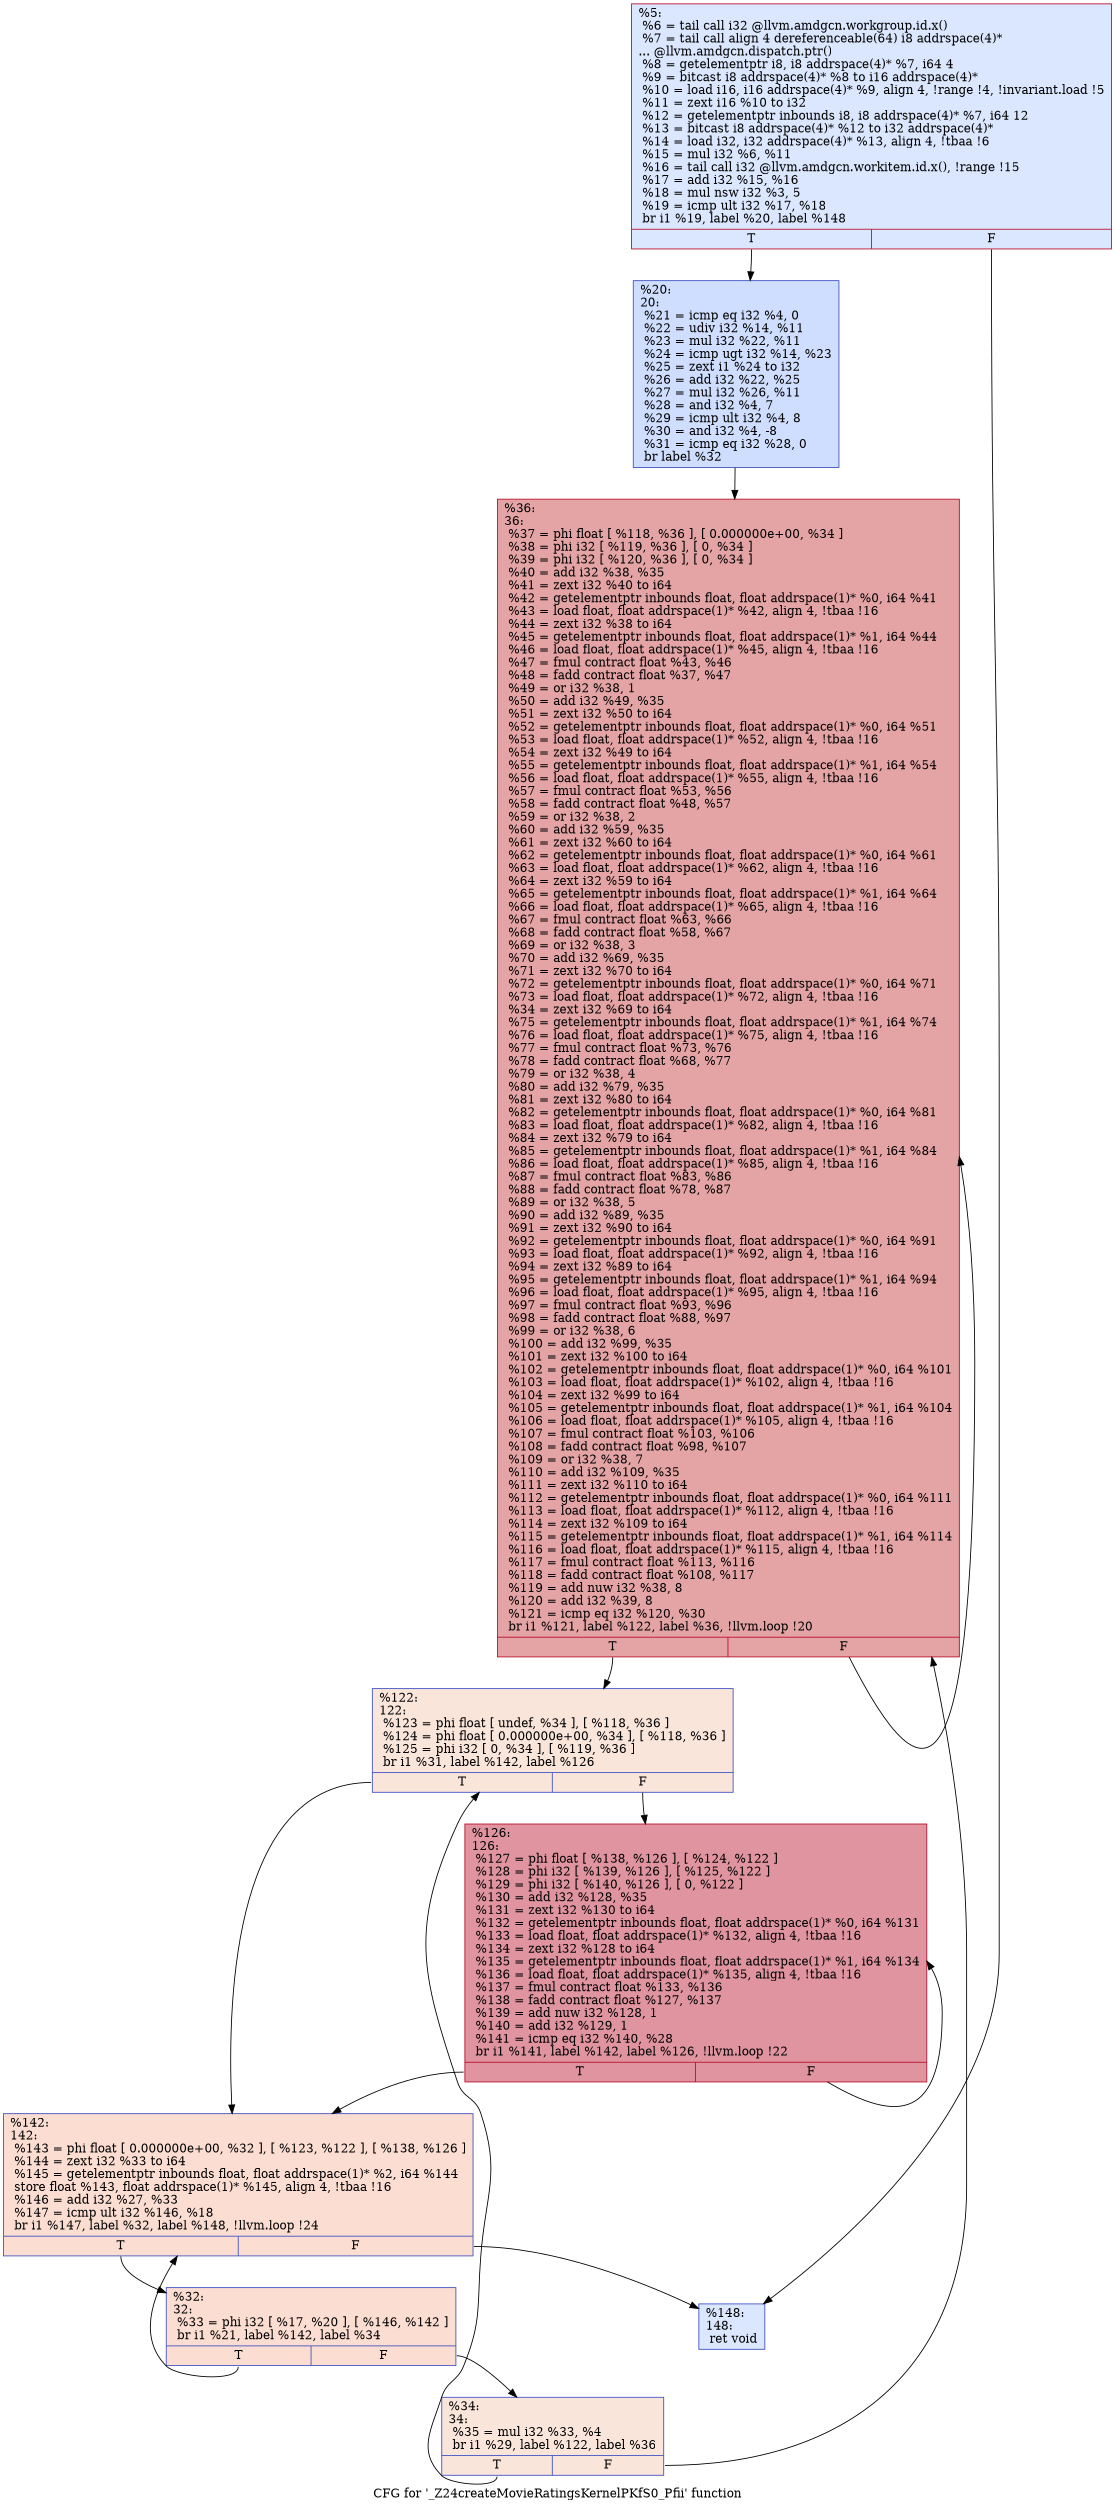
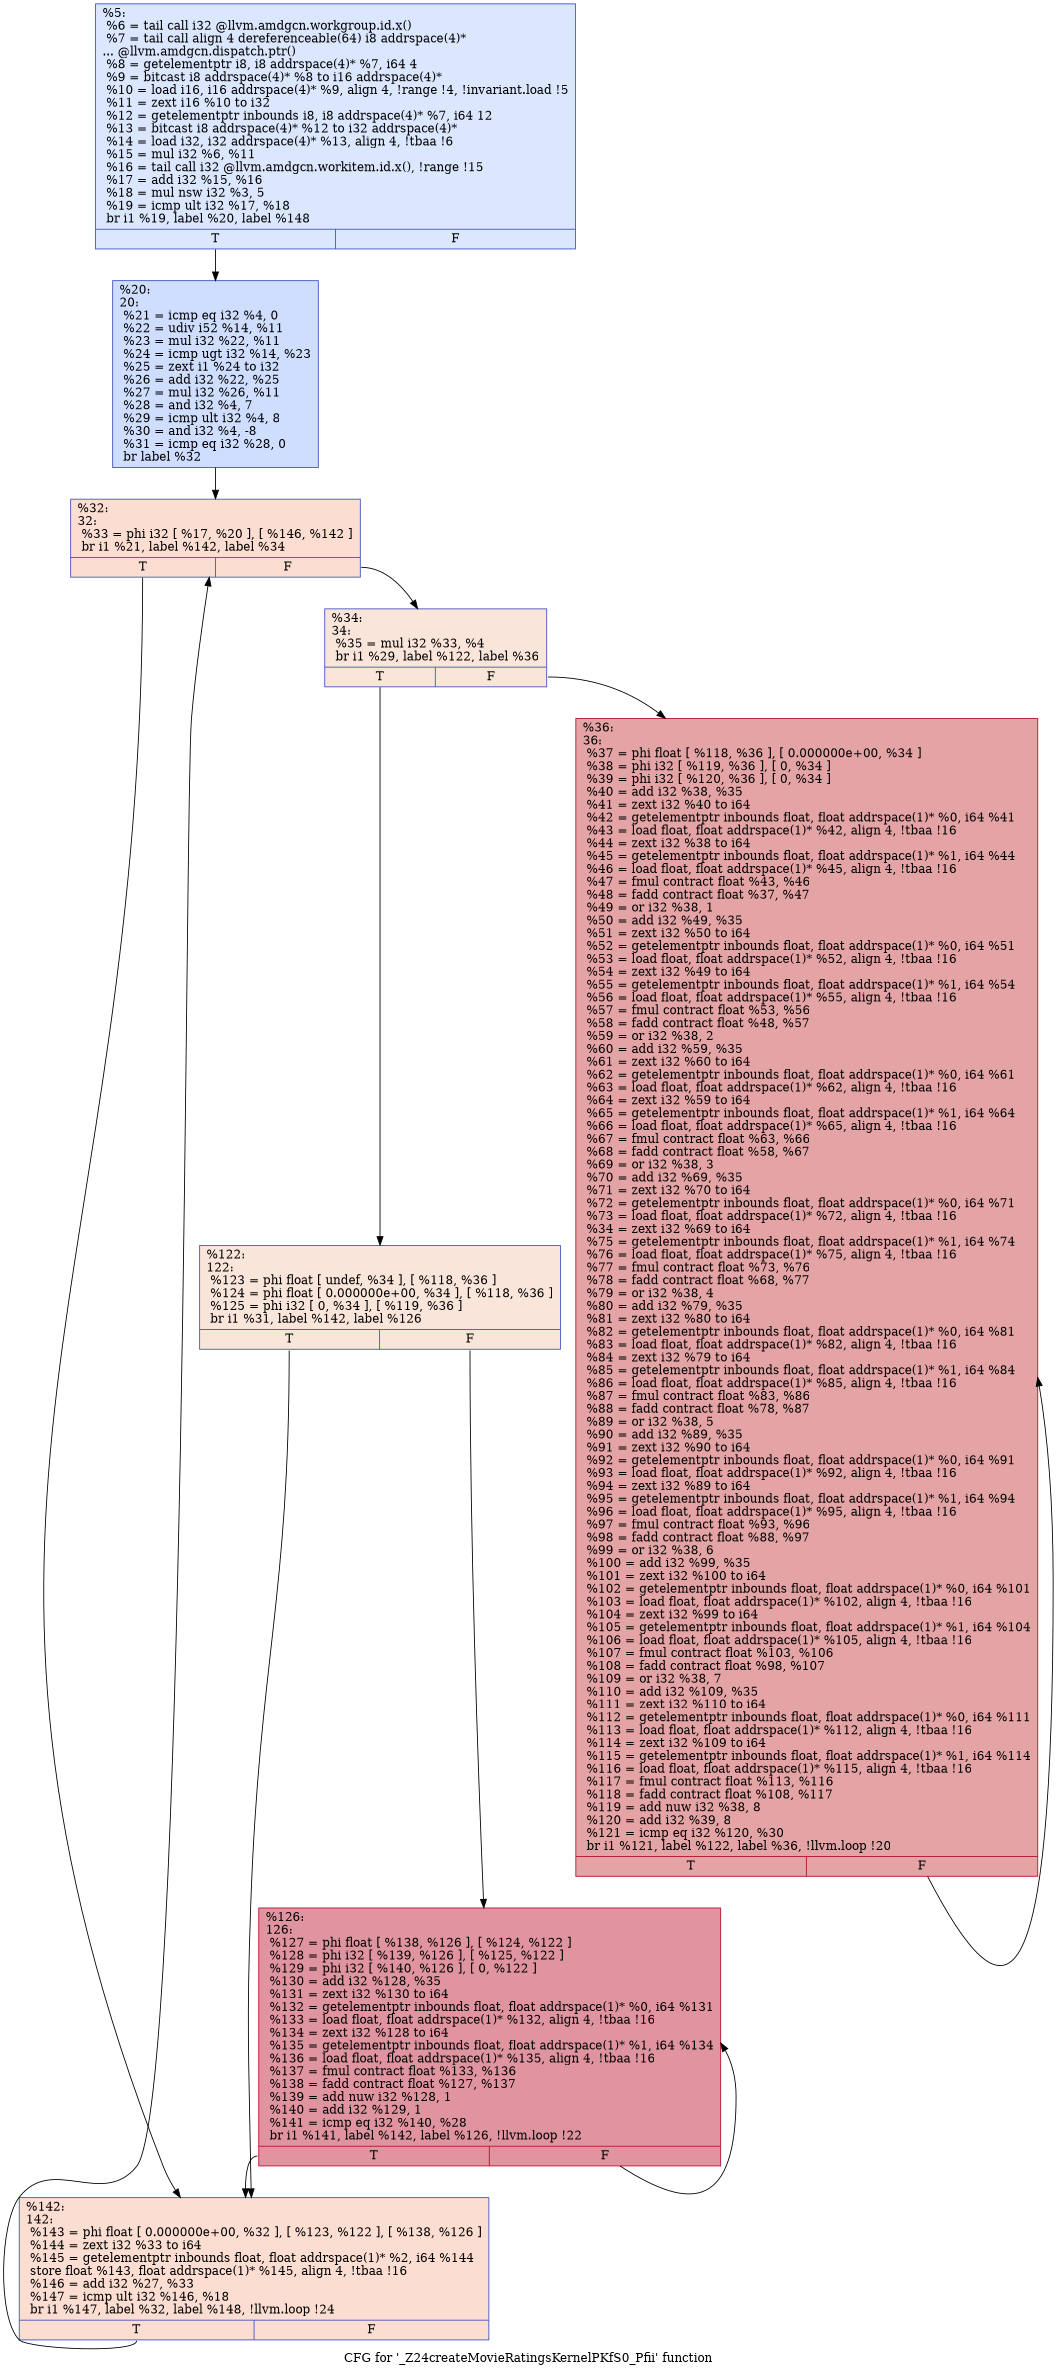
(872, 126) -> (335, 126)
(722, 329) -> (202, 329)
(735, 479) -> (215, 479)
(611, 1669) -> none
(732, 2327) -> none
